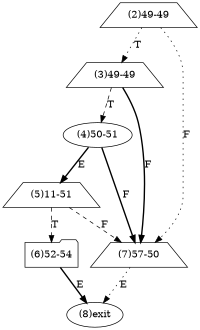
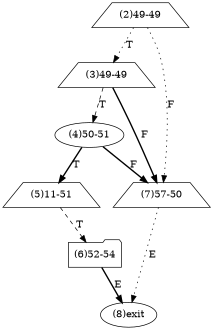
(81, 165) -> (76, 165)
(92, 223) -> none
